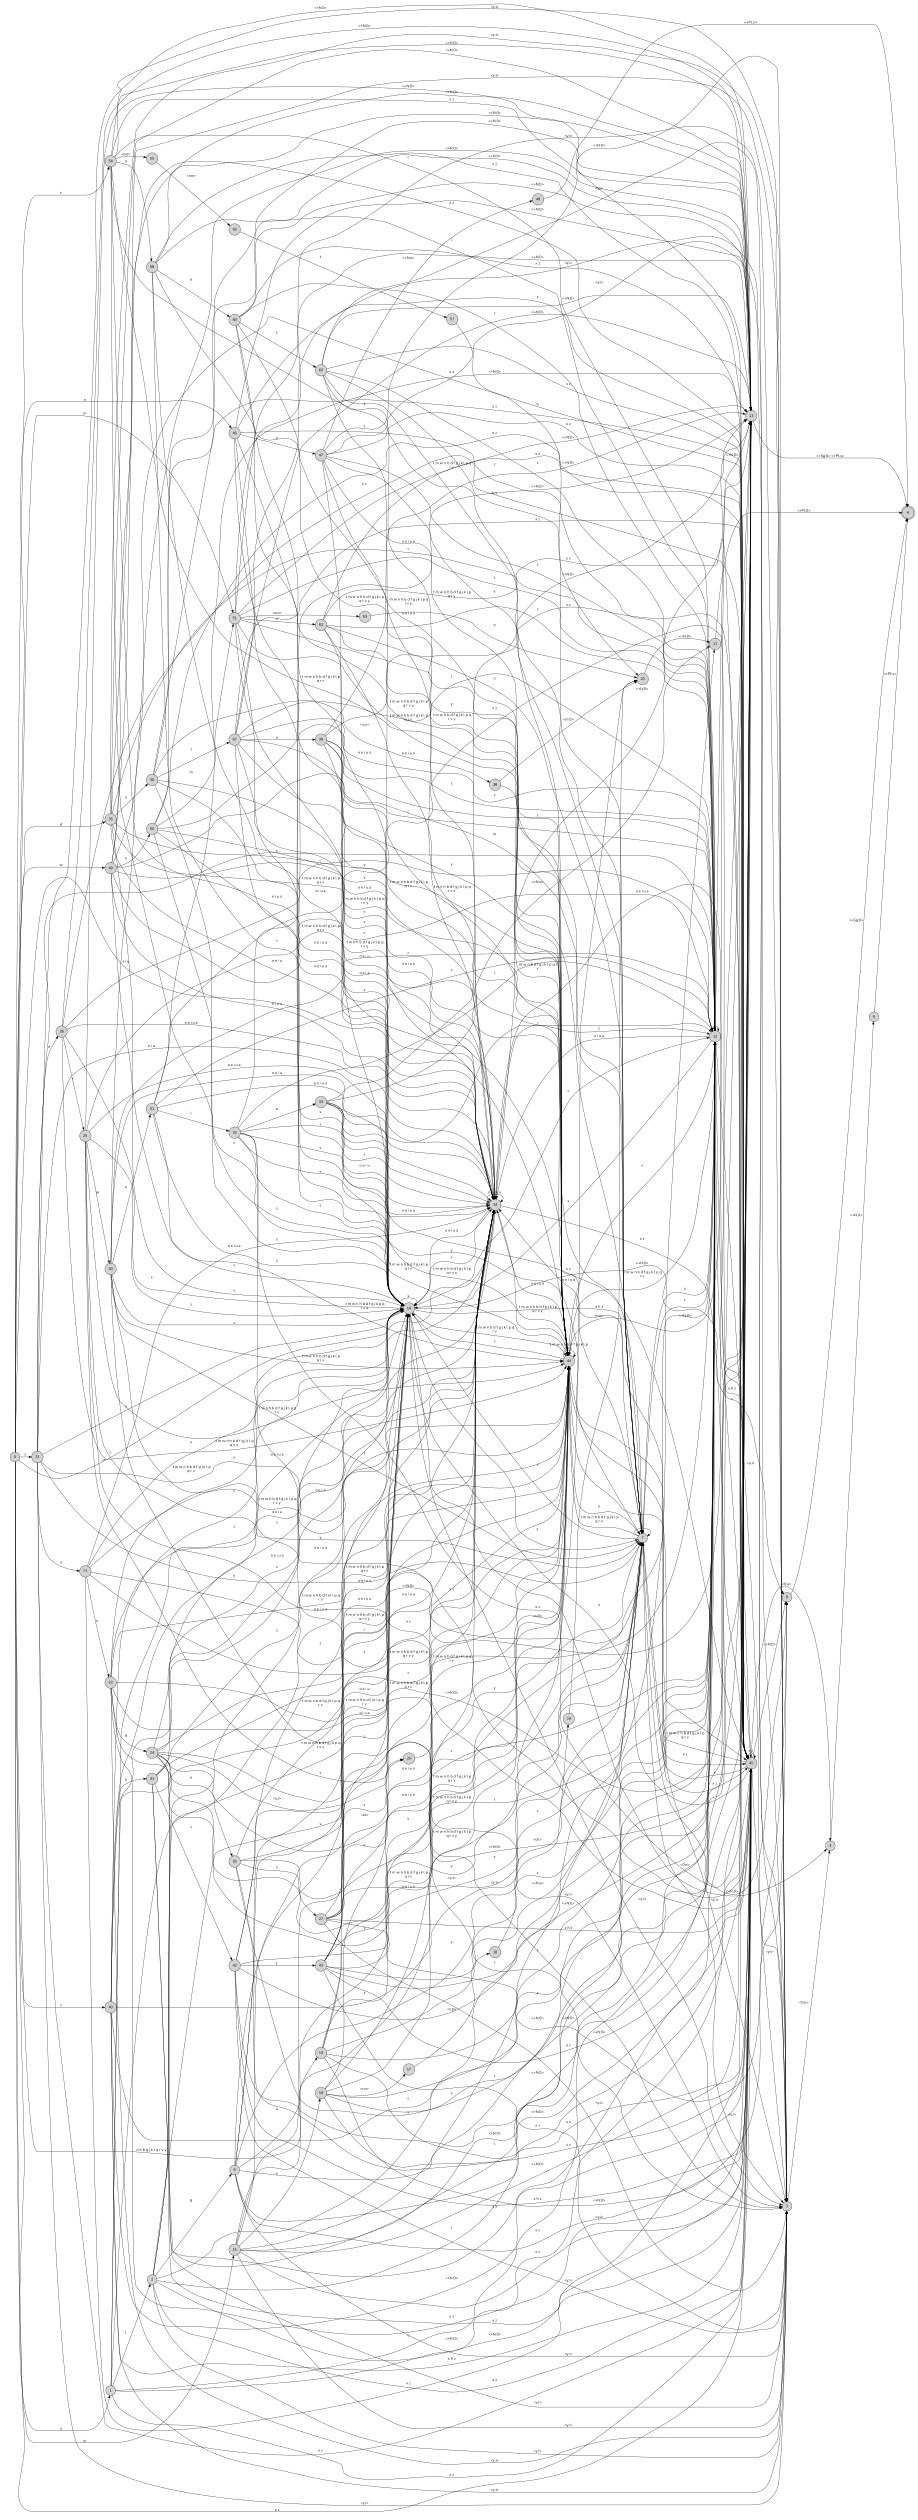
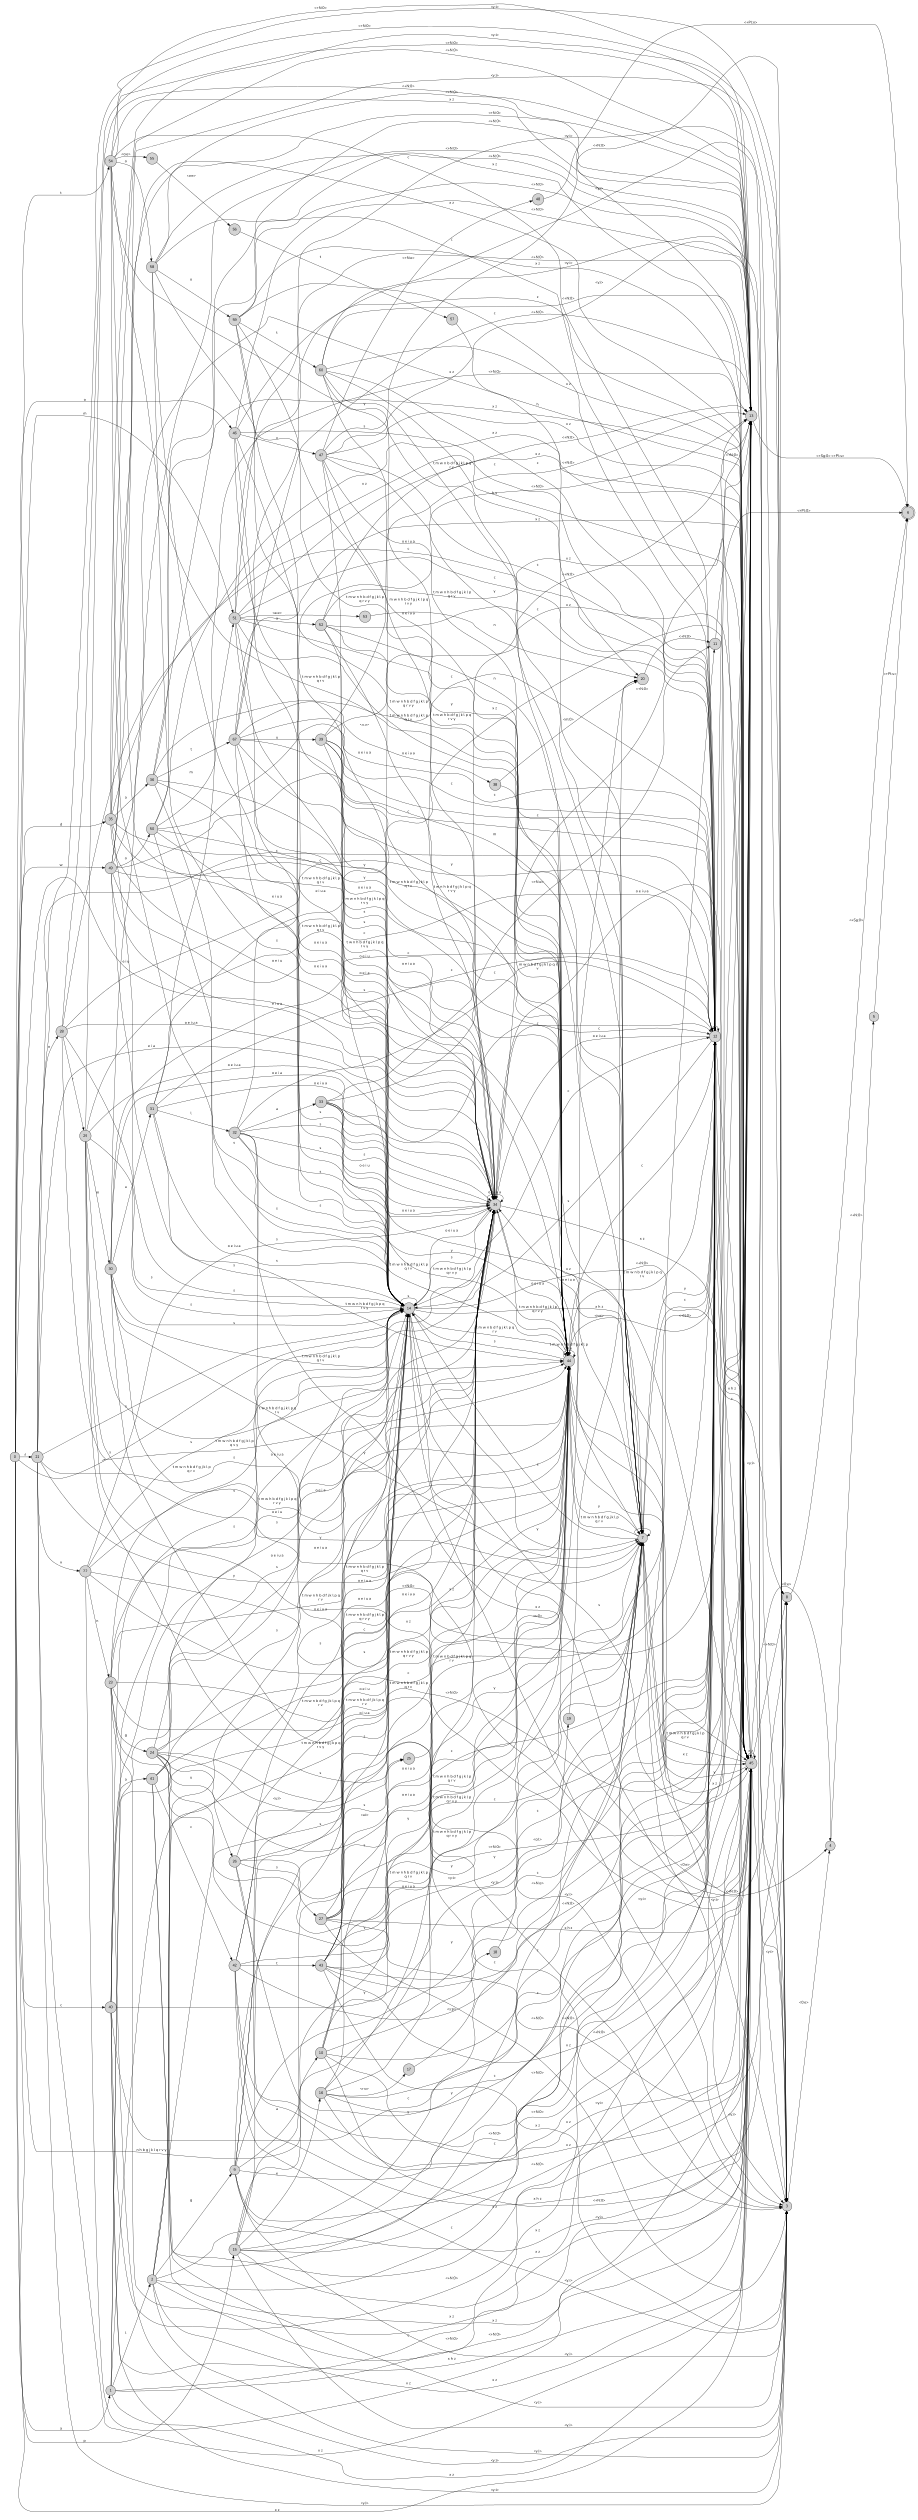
(600, 1036) -> (600, 1036)
